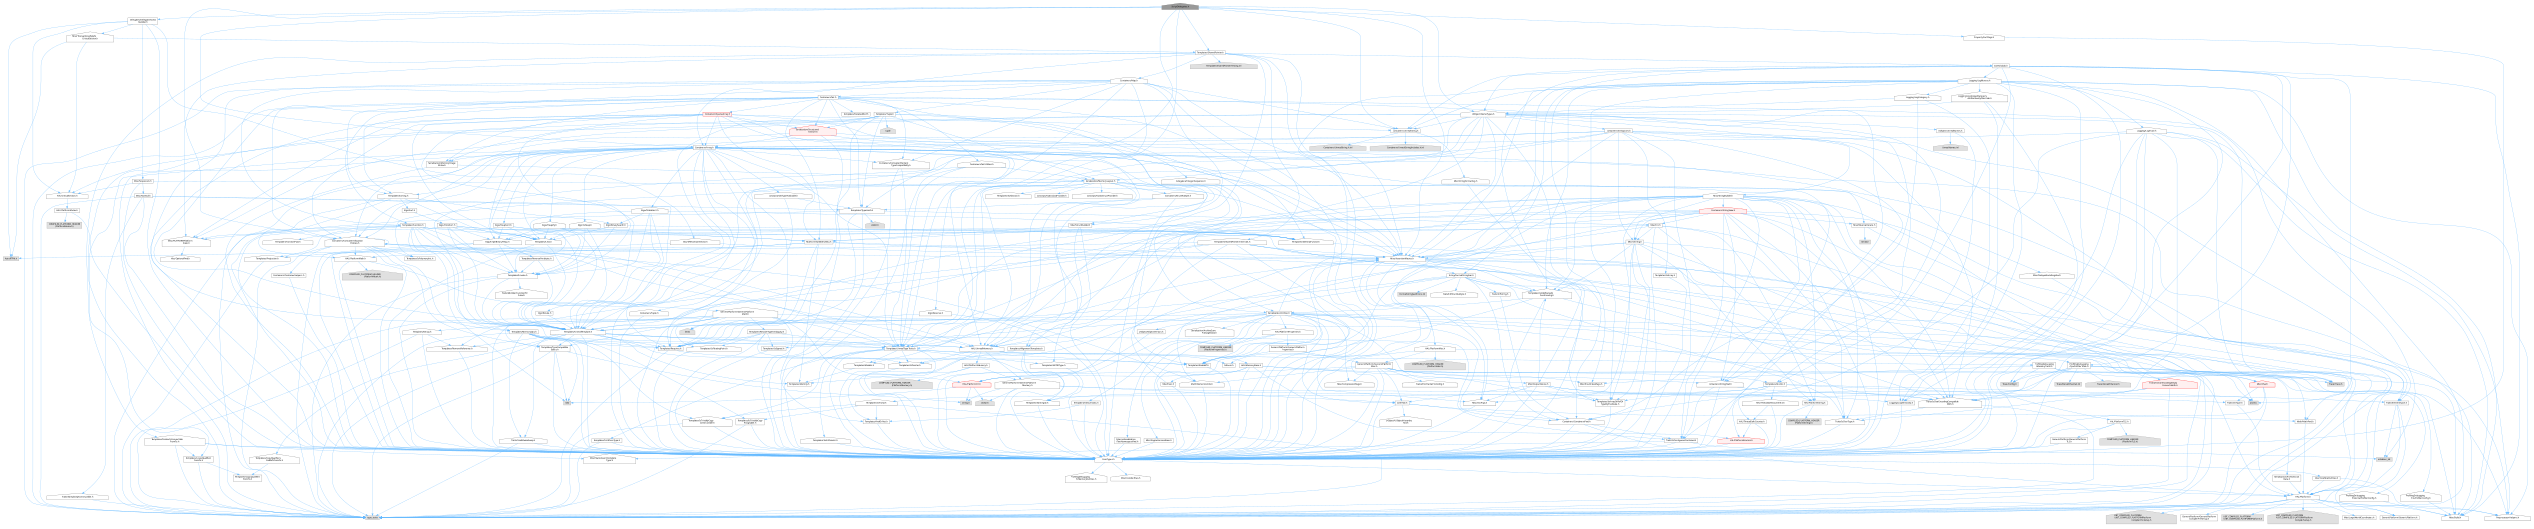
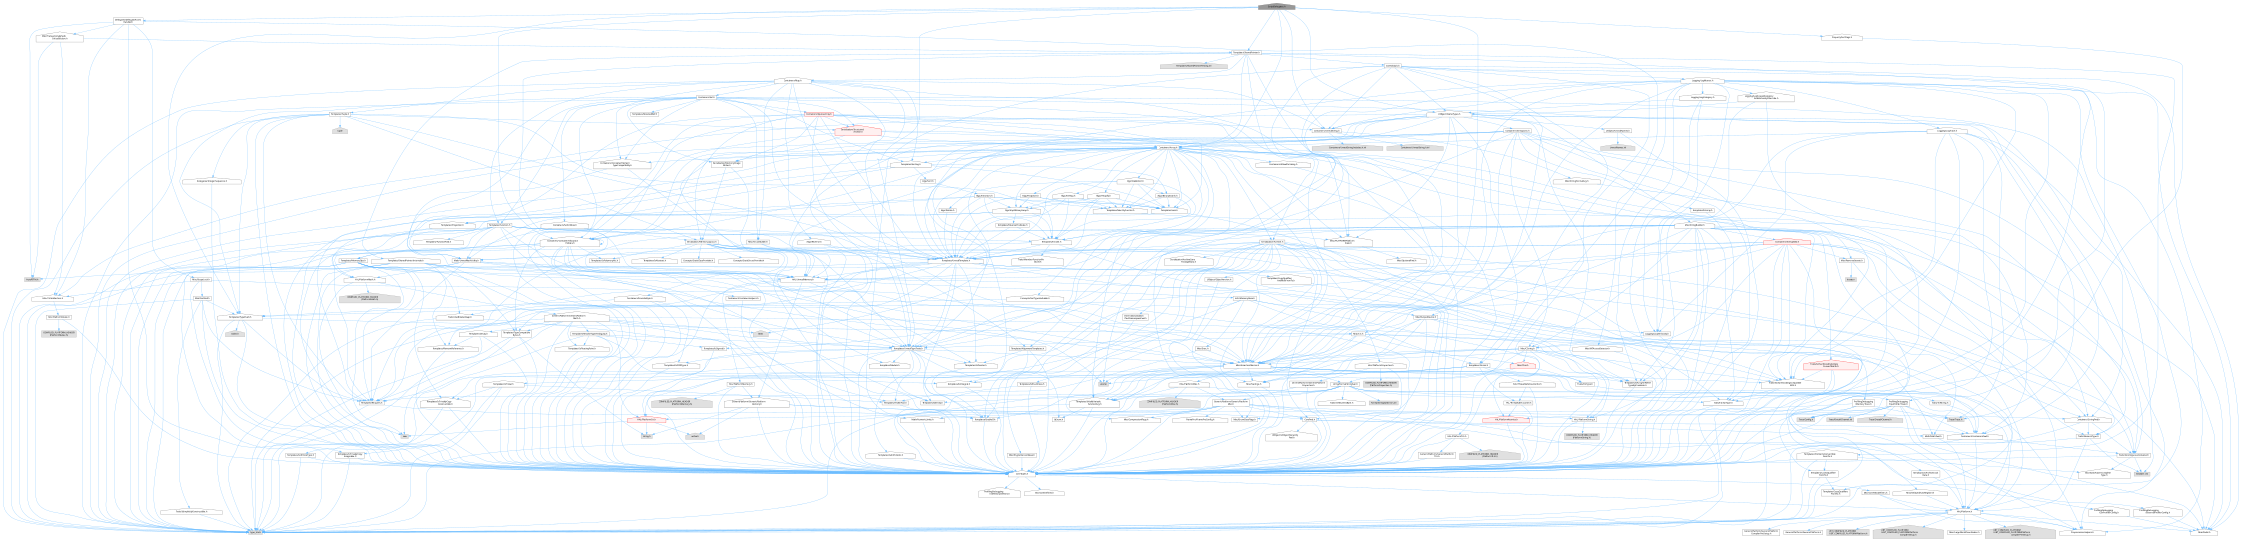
(1646, 233) -> (1604, 340)
(1367, 277) -> none
(1402, 308) -> (1192, 324)
(649, 313) -> (1283, 164)
(2374, 487) -> (2057, 499)
